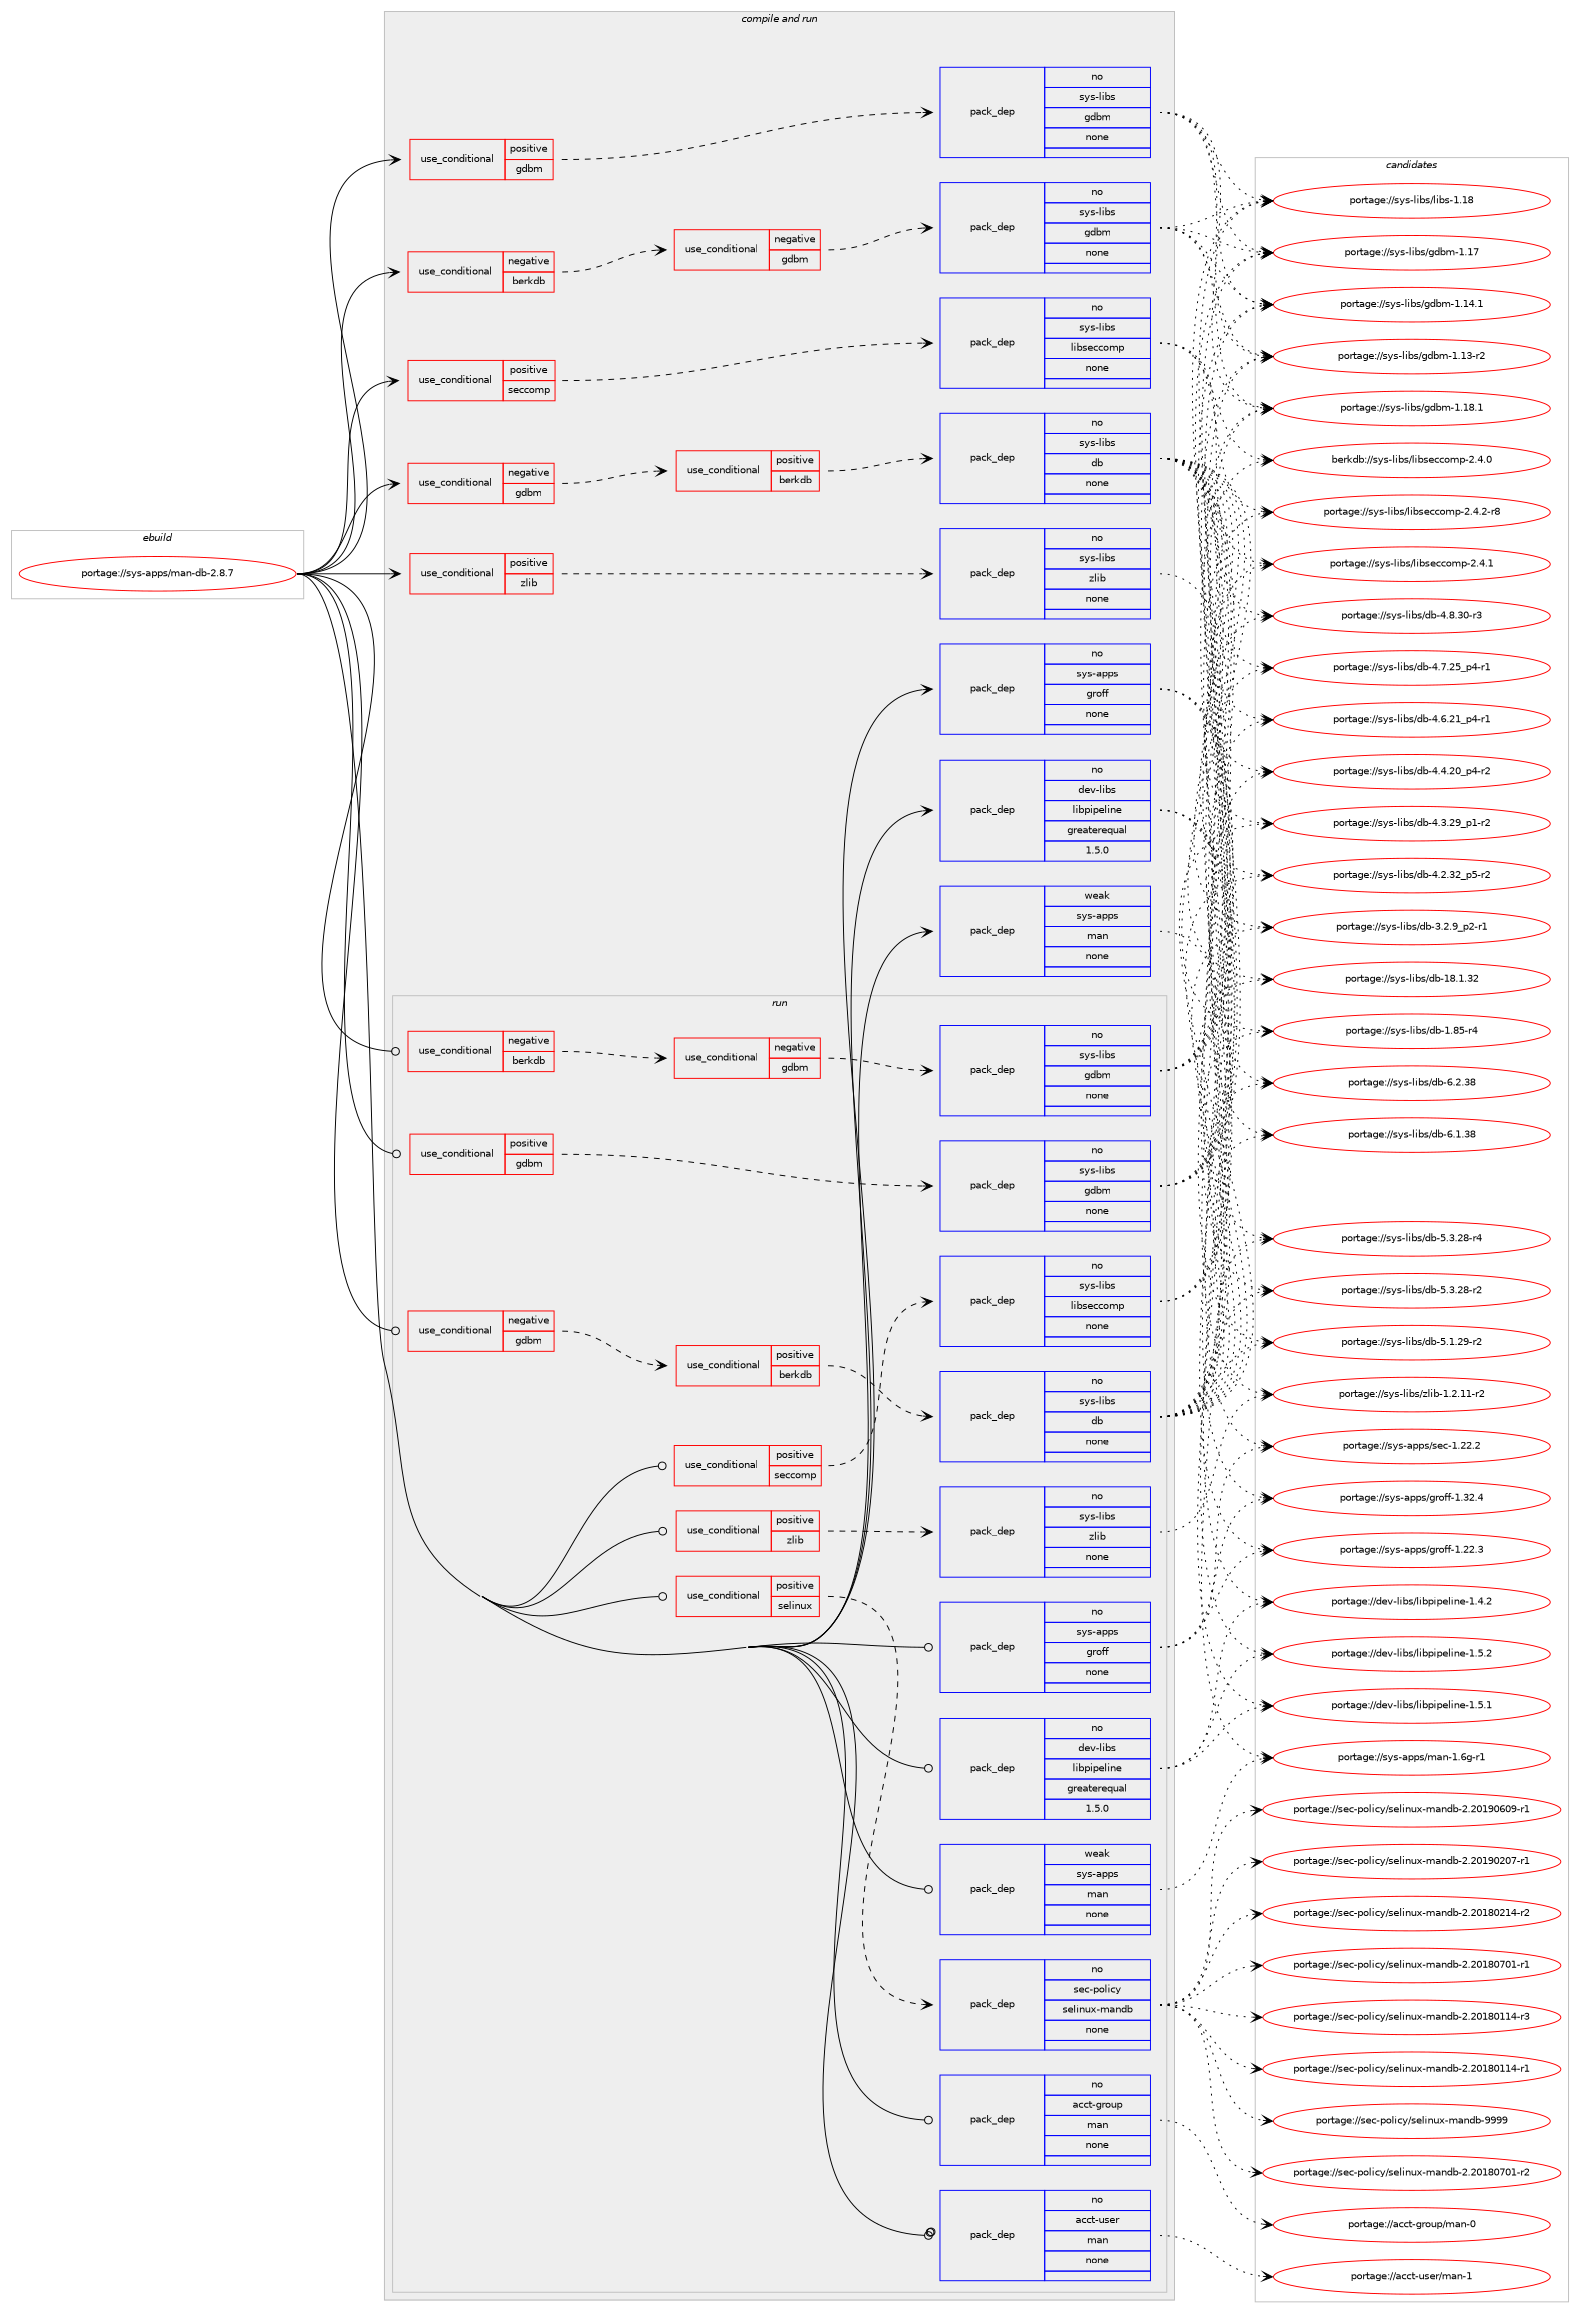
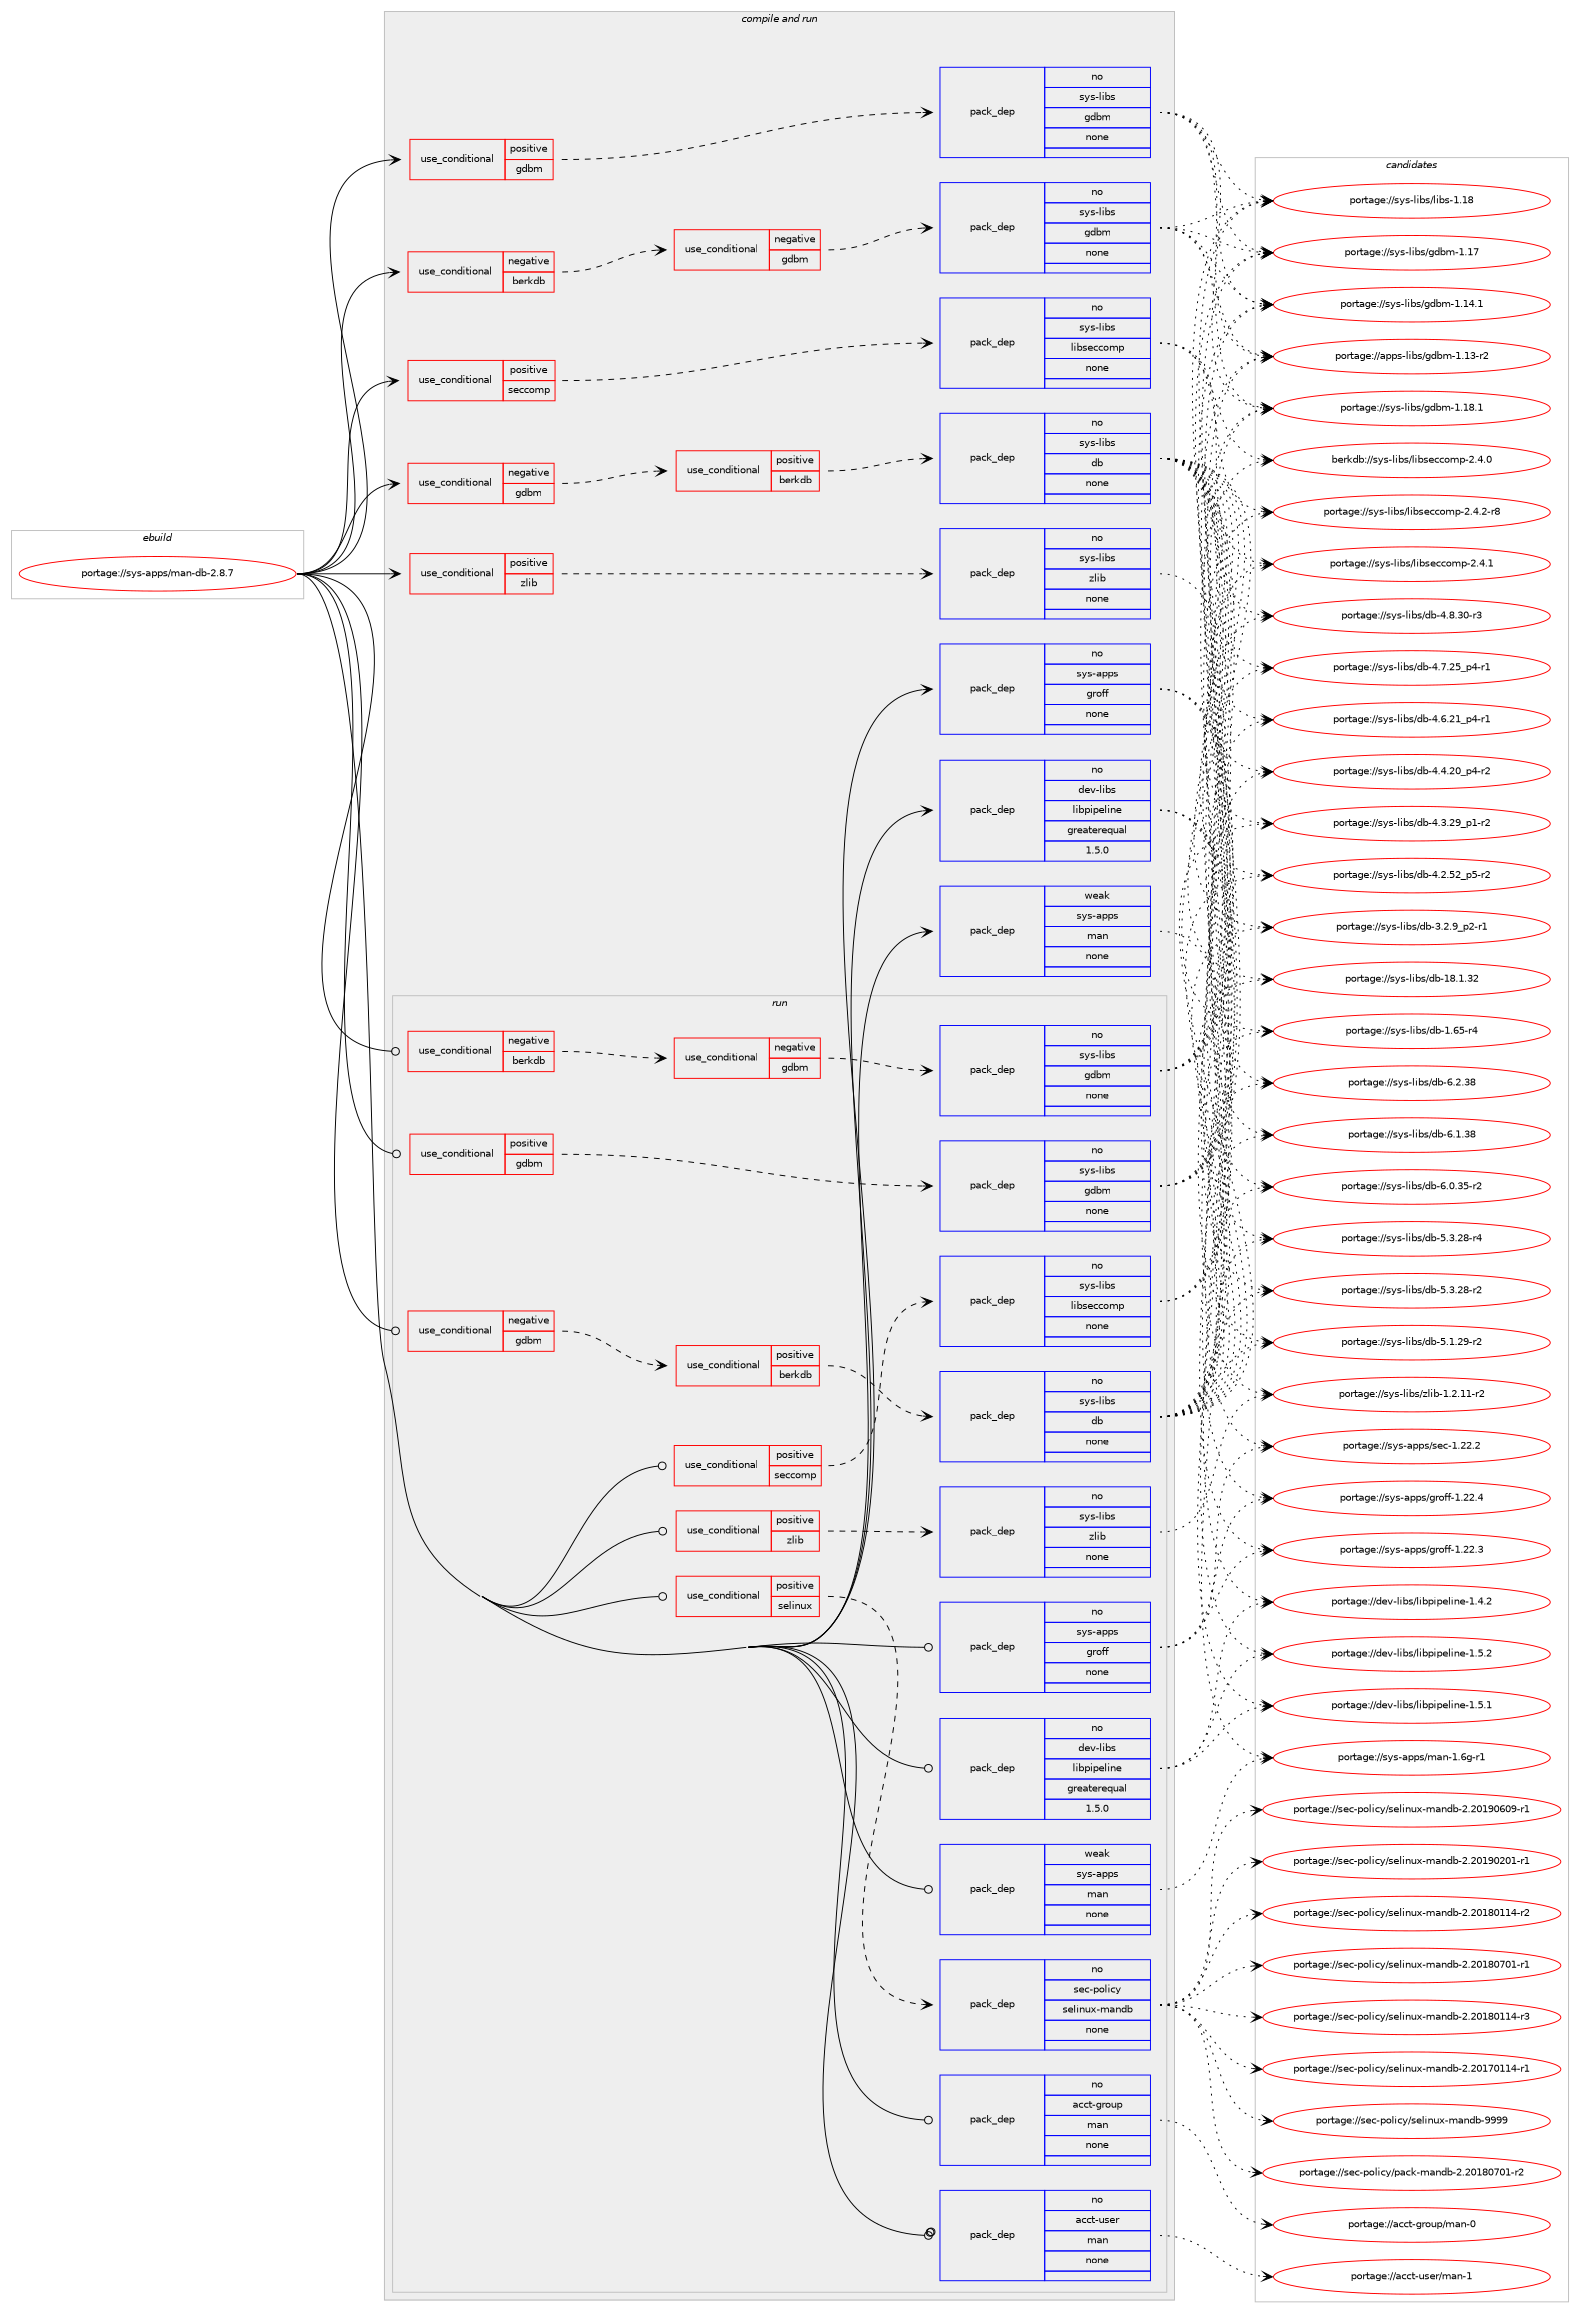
(1412, 357) -> (1412, 357)
(1412, 876) -> (1412, 876)
(1412, 1031) -> (1412, 1031)
none -> (1412, 1187)
(1412, 1498) -> (1412, 1498)
(1412, 1862) -> (1412, 1862)
(1412, 1914) -> (1412, 1914)
(1412, 2069) -> (1412, 2069)
(1412, 2173) -> (1412, 2173)
